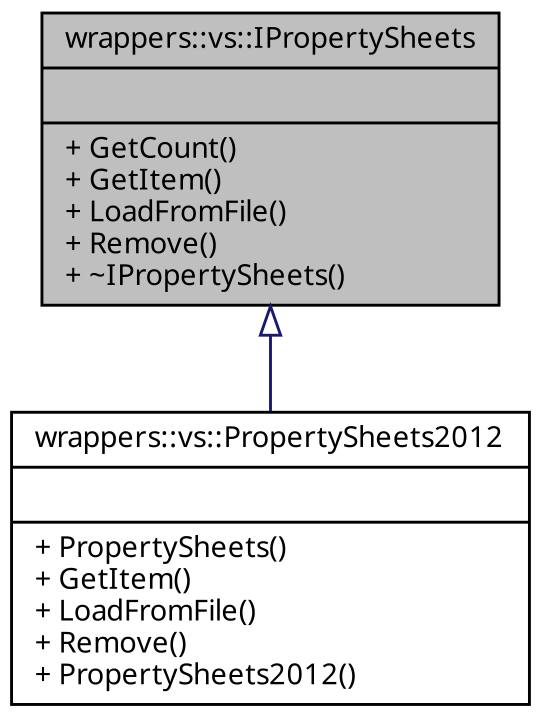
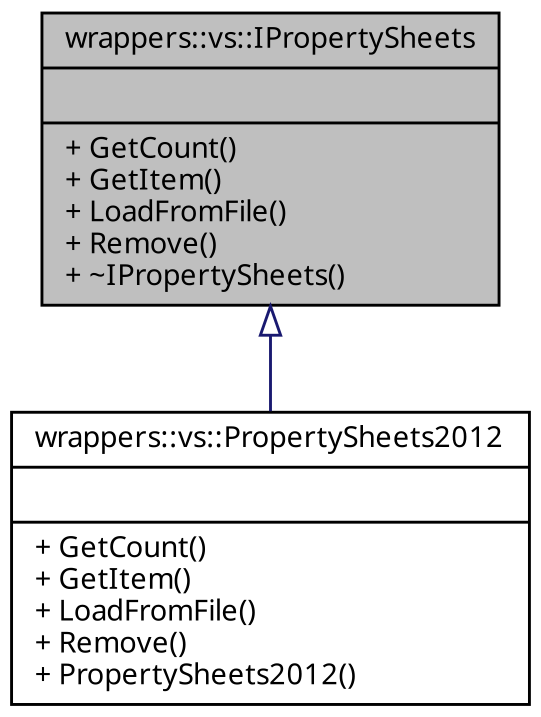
(162, 548) -> (122, 548)
